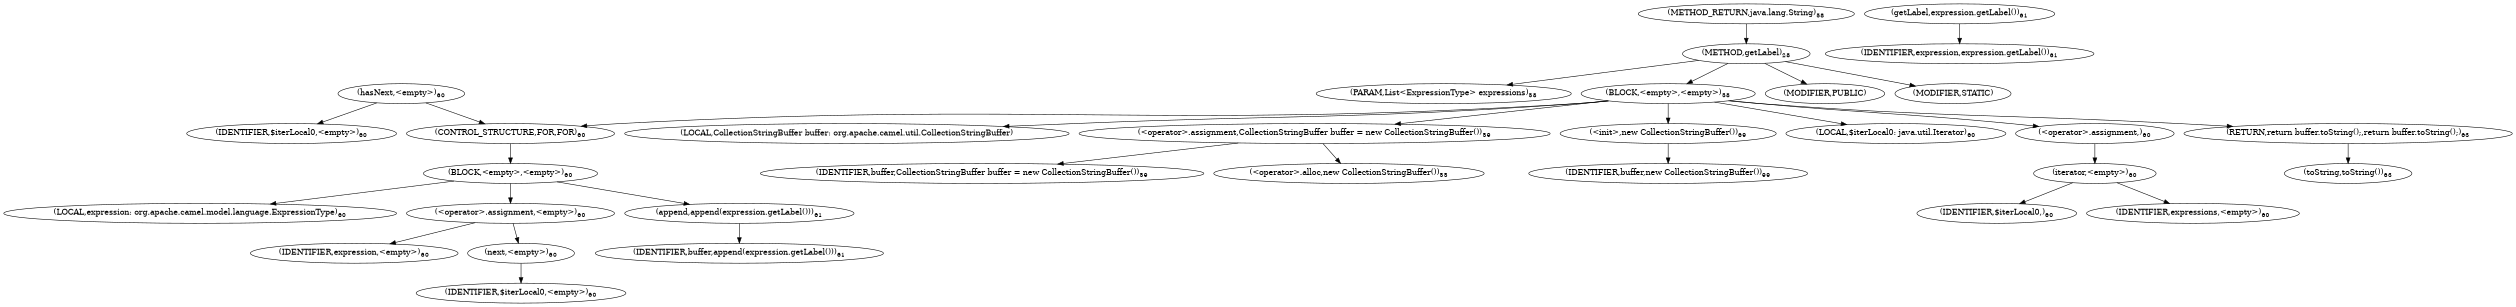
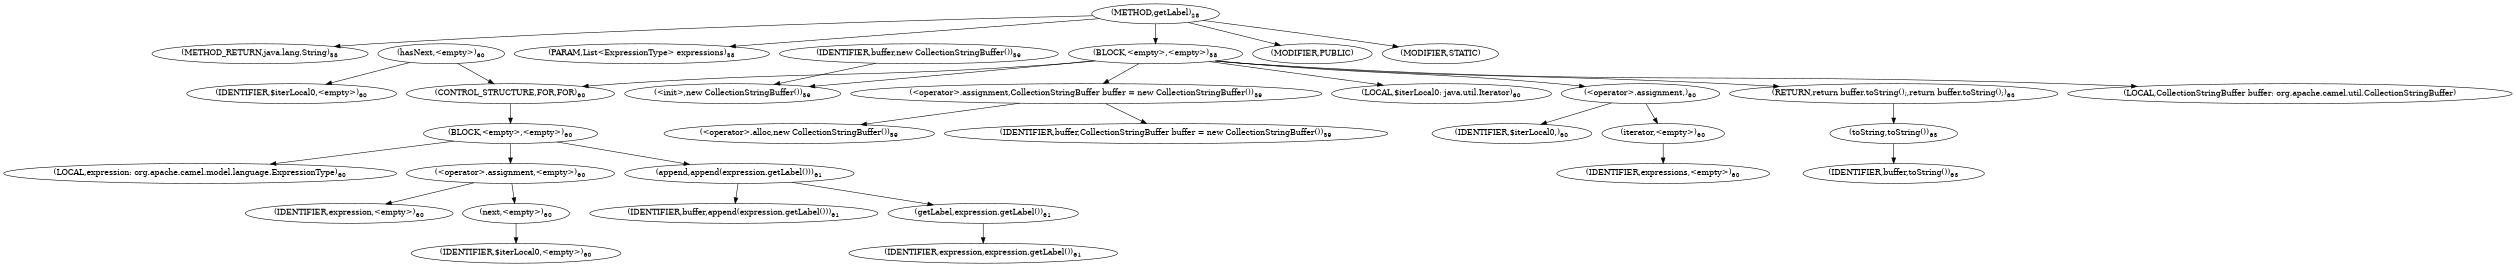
(1746, 31) -> (716, 27)
(1742, 133) -> (807, 93)
(1668, 151) -> (840, 71)
(1444, 173) -> (894, 133)
(1767, 173) -> (1017, 53)
none -> (1894, 173)
(2049, 192) -> (1579, 113)
none -> (860, 193)
